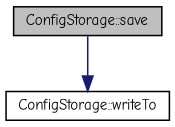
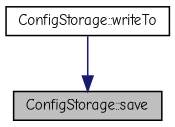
(88, 56) -> (88, 56)
